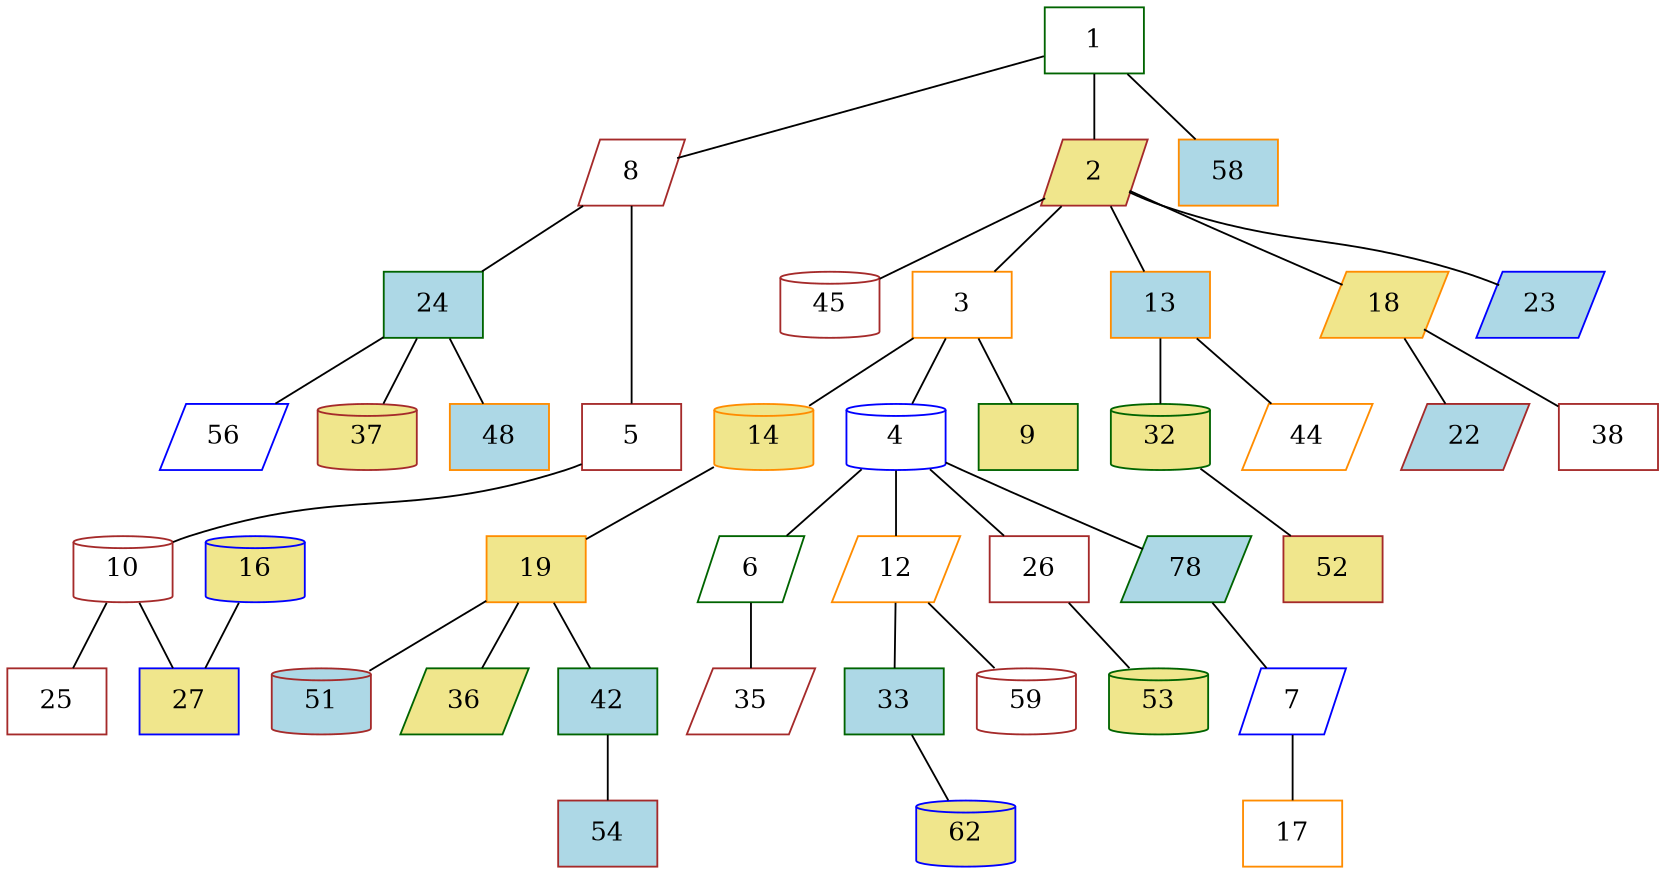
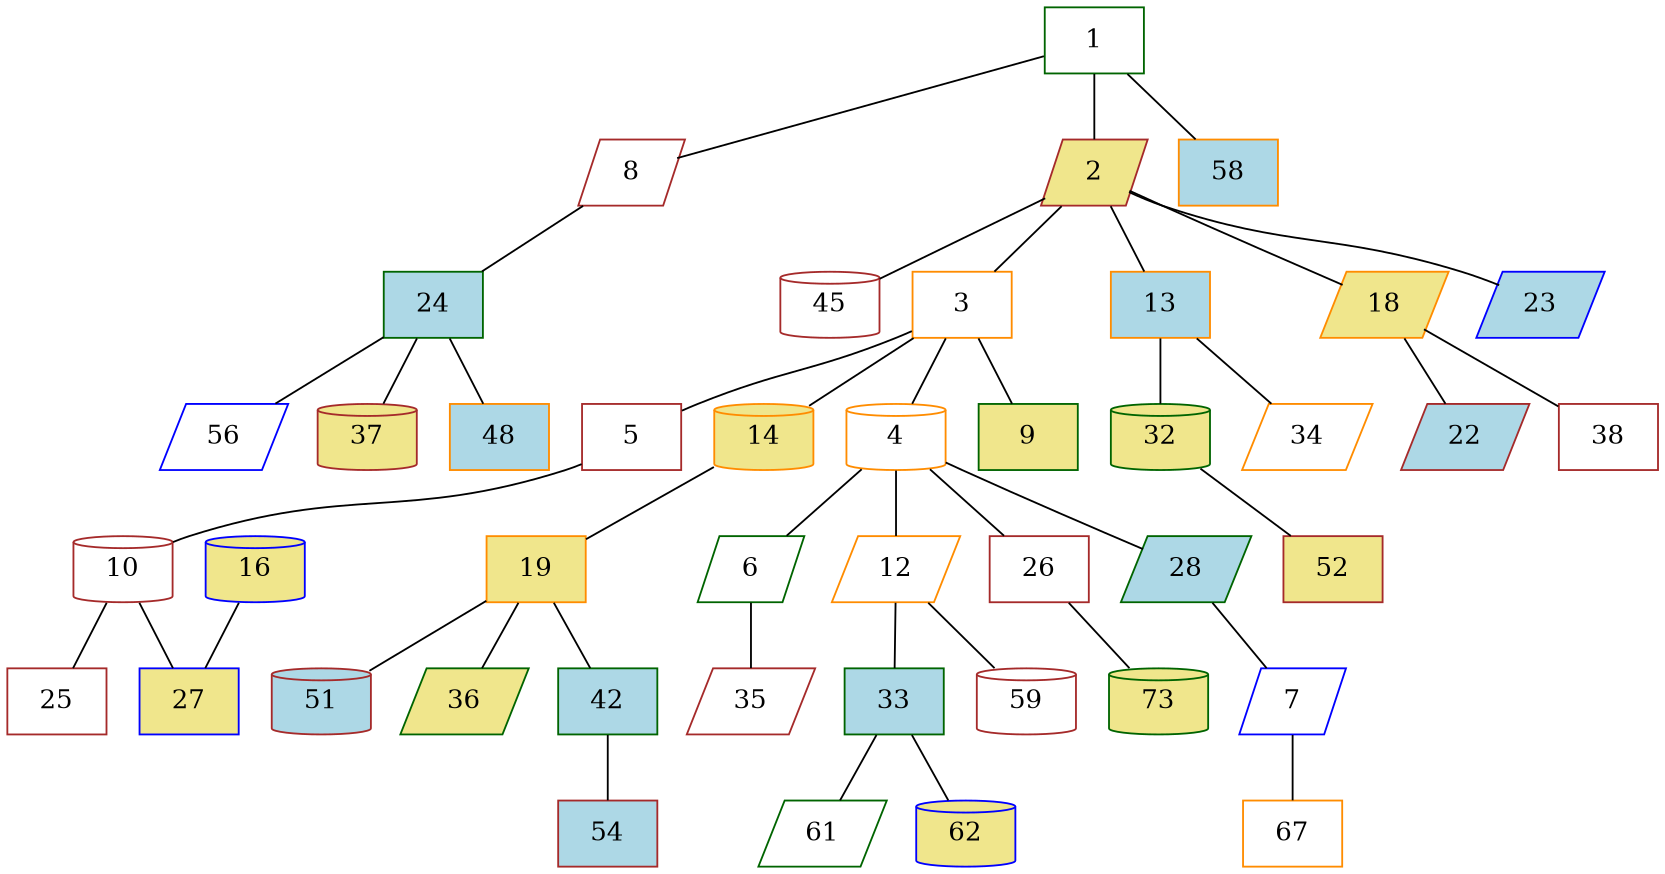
(632, 305) -> (797, 371)
(896, 437) -> (896, 437)
(1307, 437) -> (1307, 437)
(1186, 569) -> (1186, 569)
(1159, 701) -> (1159, 701)
none -> (823, 834)
(1293, 834) -> (1293, 834)
